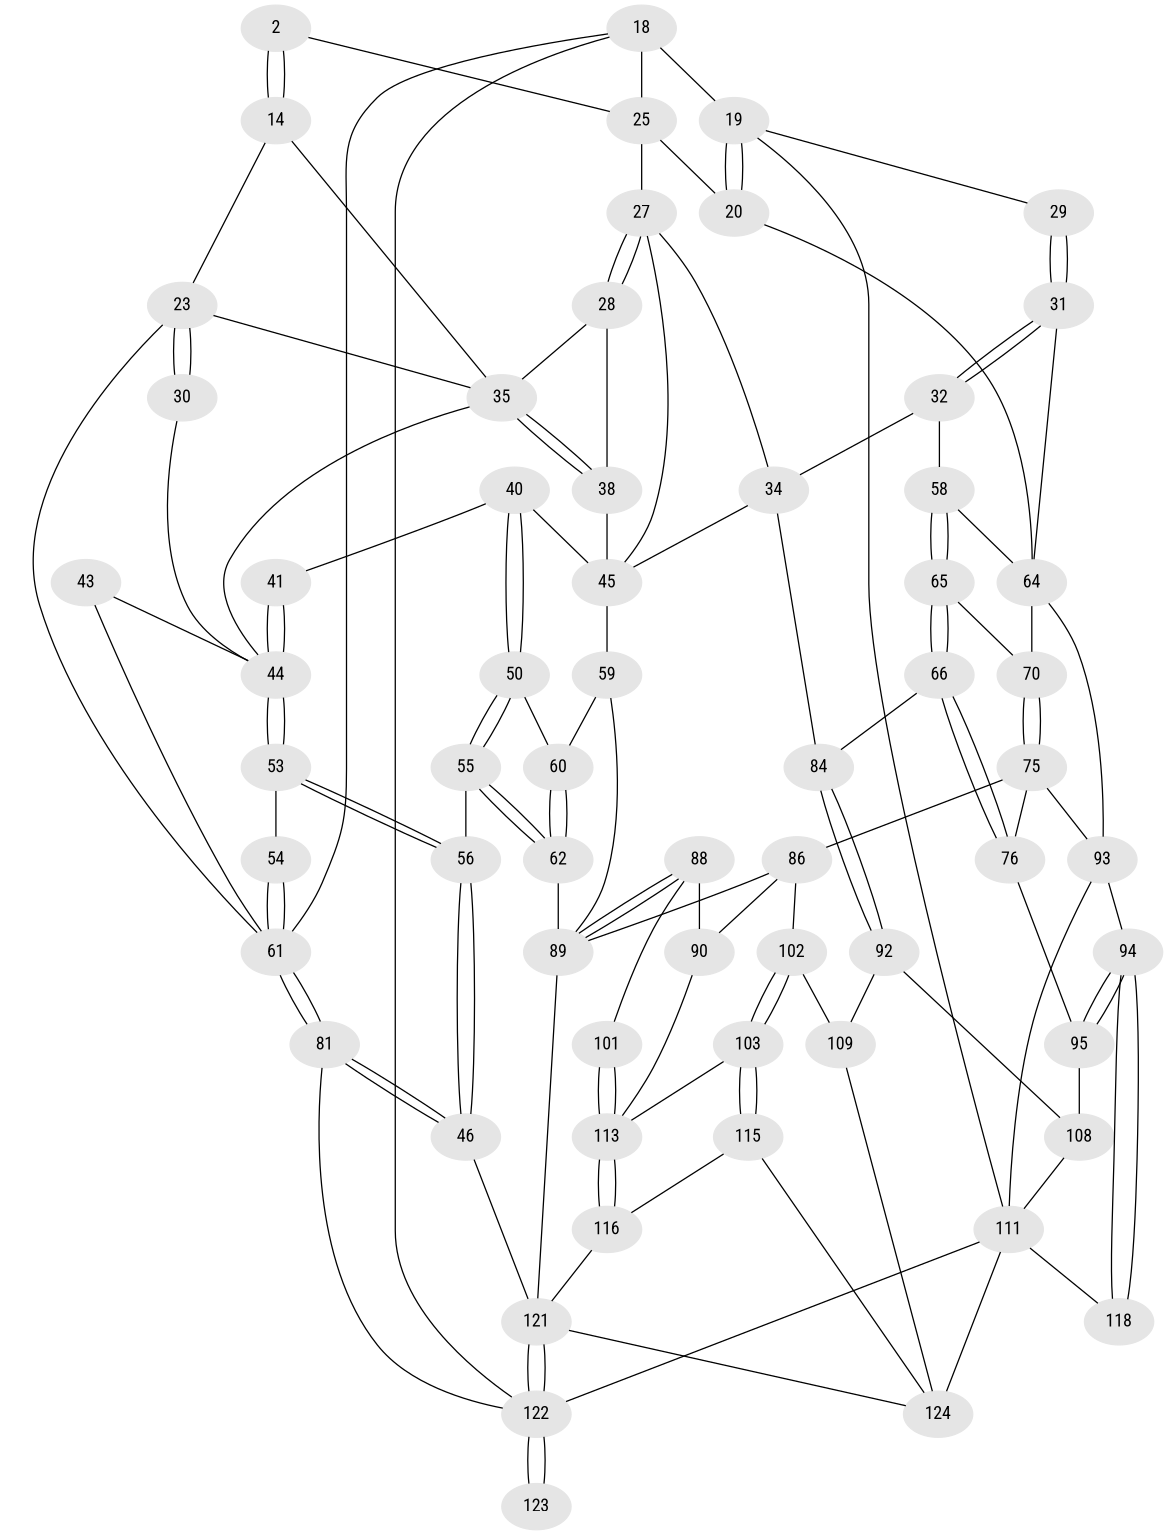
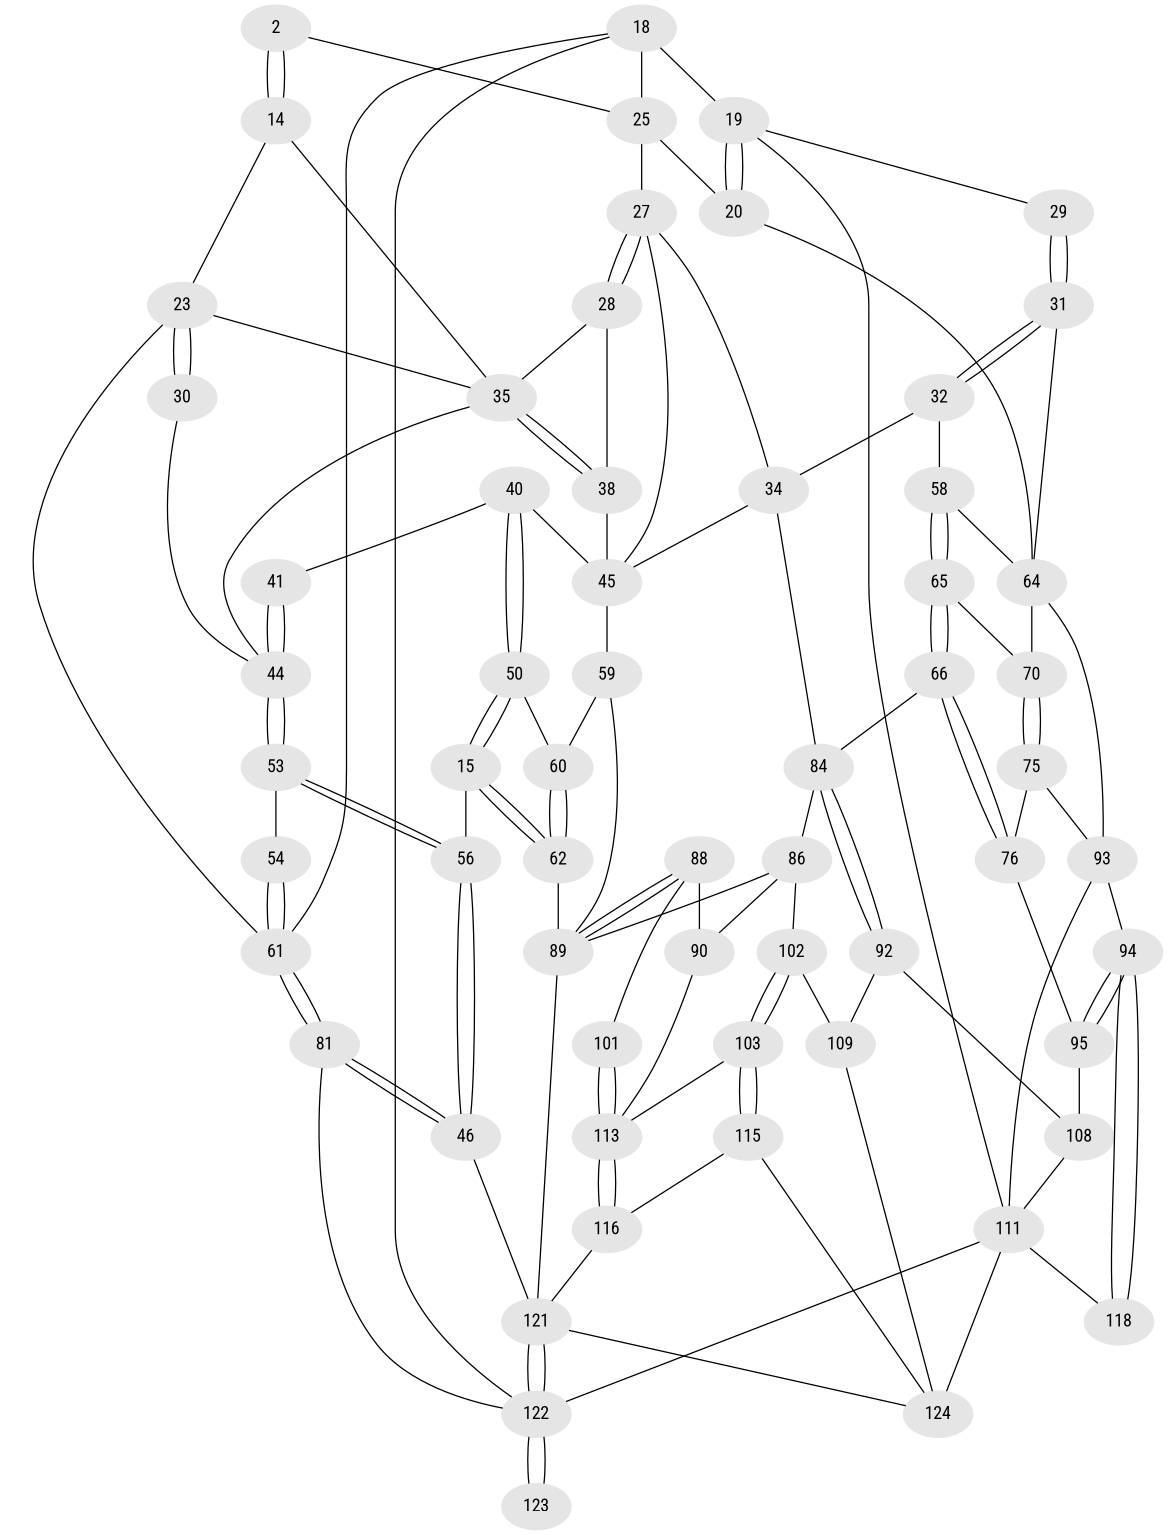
(86, 583) -> none
(466, 767) -> (466, 767)
(914, 814) -> (808, 813)
